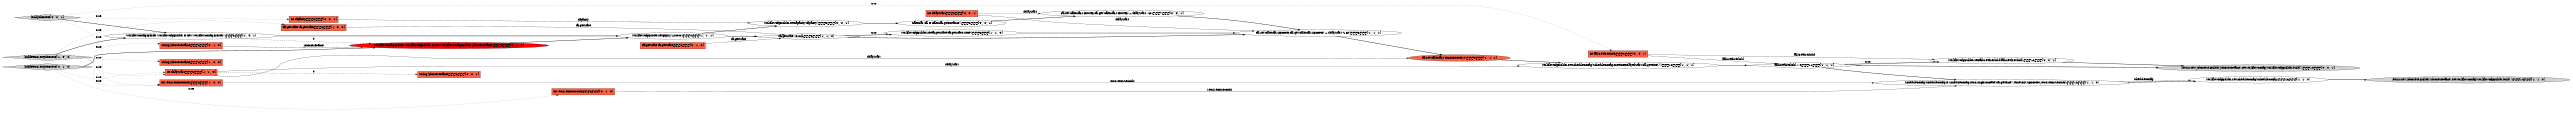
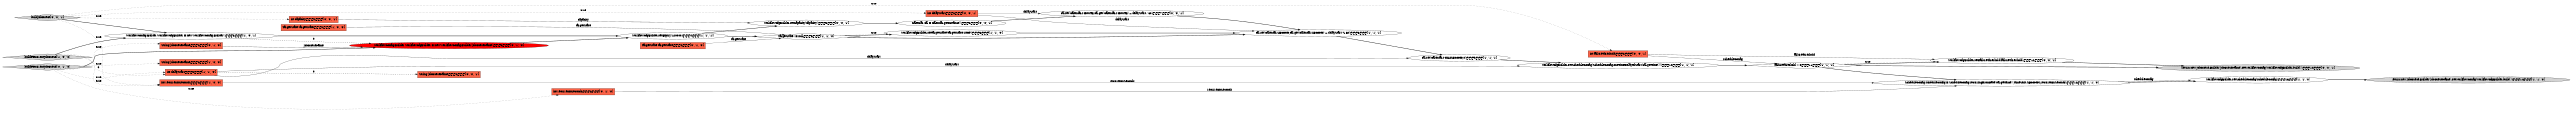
none -> (495, 12)
(165, 23) -> none
(1459, 58) -> (1459, 58)
(1733, 59) -> (1733, 59)
(118, 60) -> (119, 65)
(99, 68) -> (99, 68)
